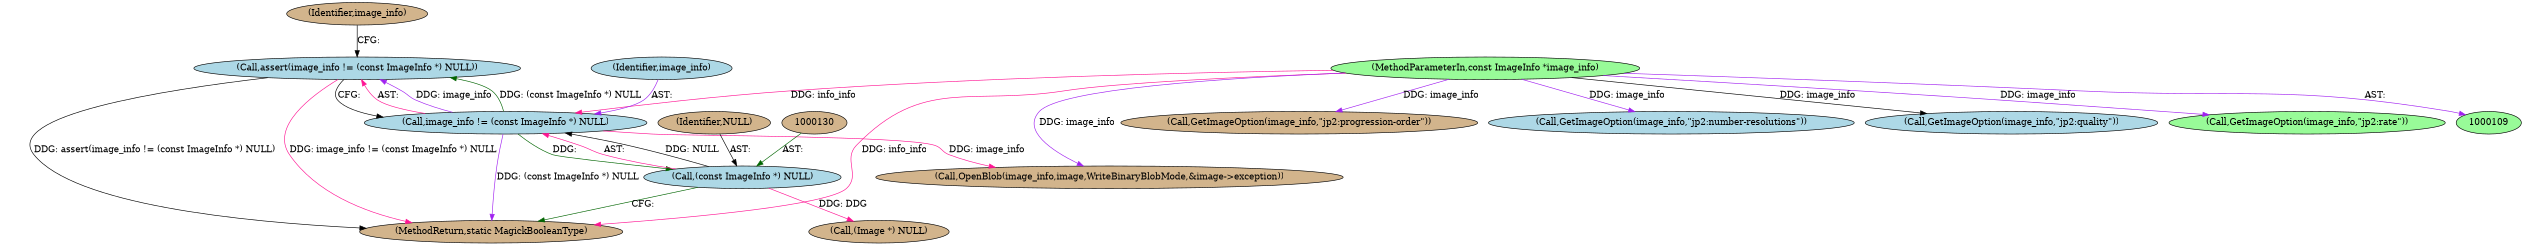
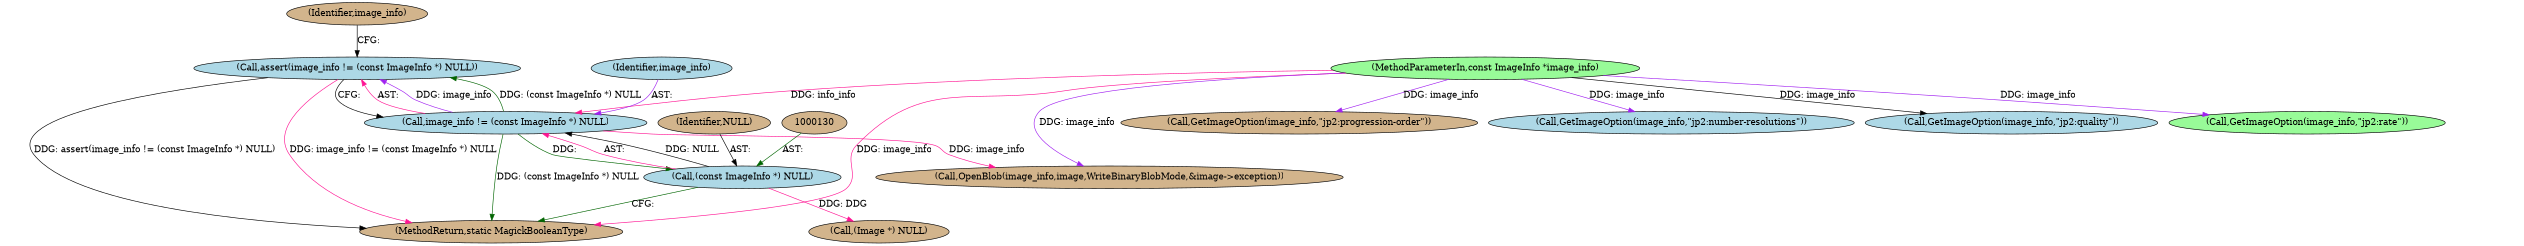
(2489, 123) -> none
(894, 150) -> (894, 150)
(496, 174) -> (496, 174)
